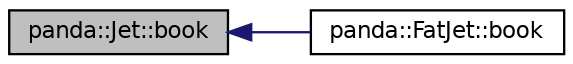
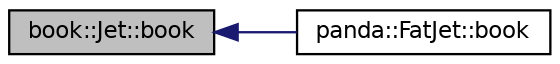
(119, 32) -> (112, 32)
